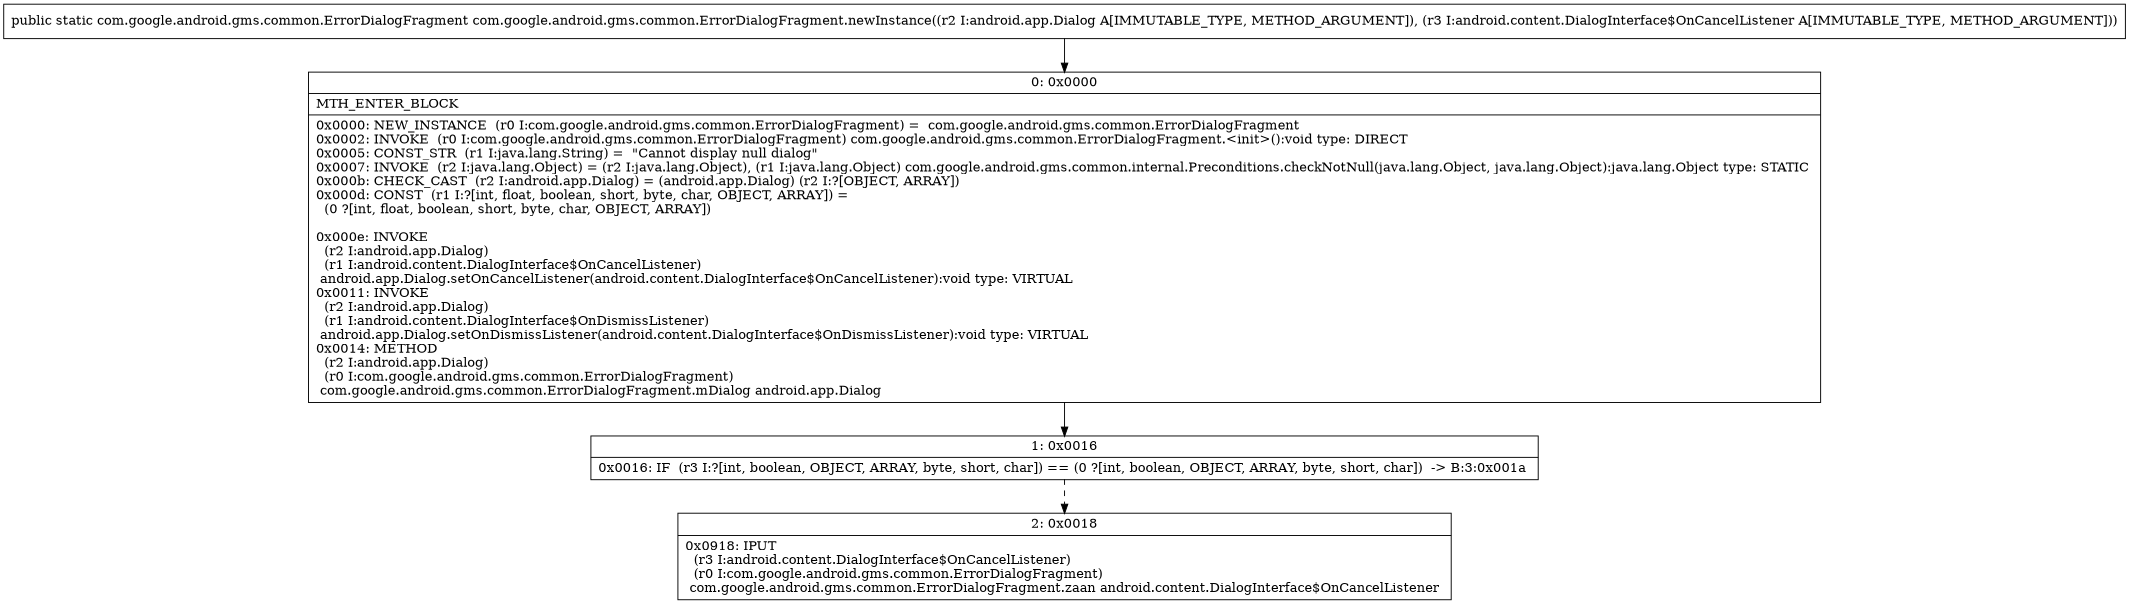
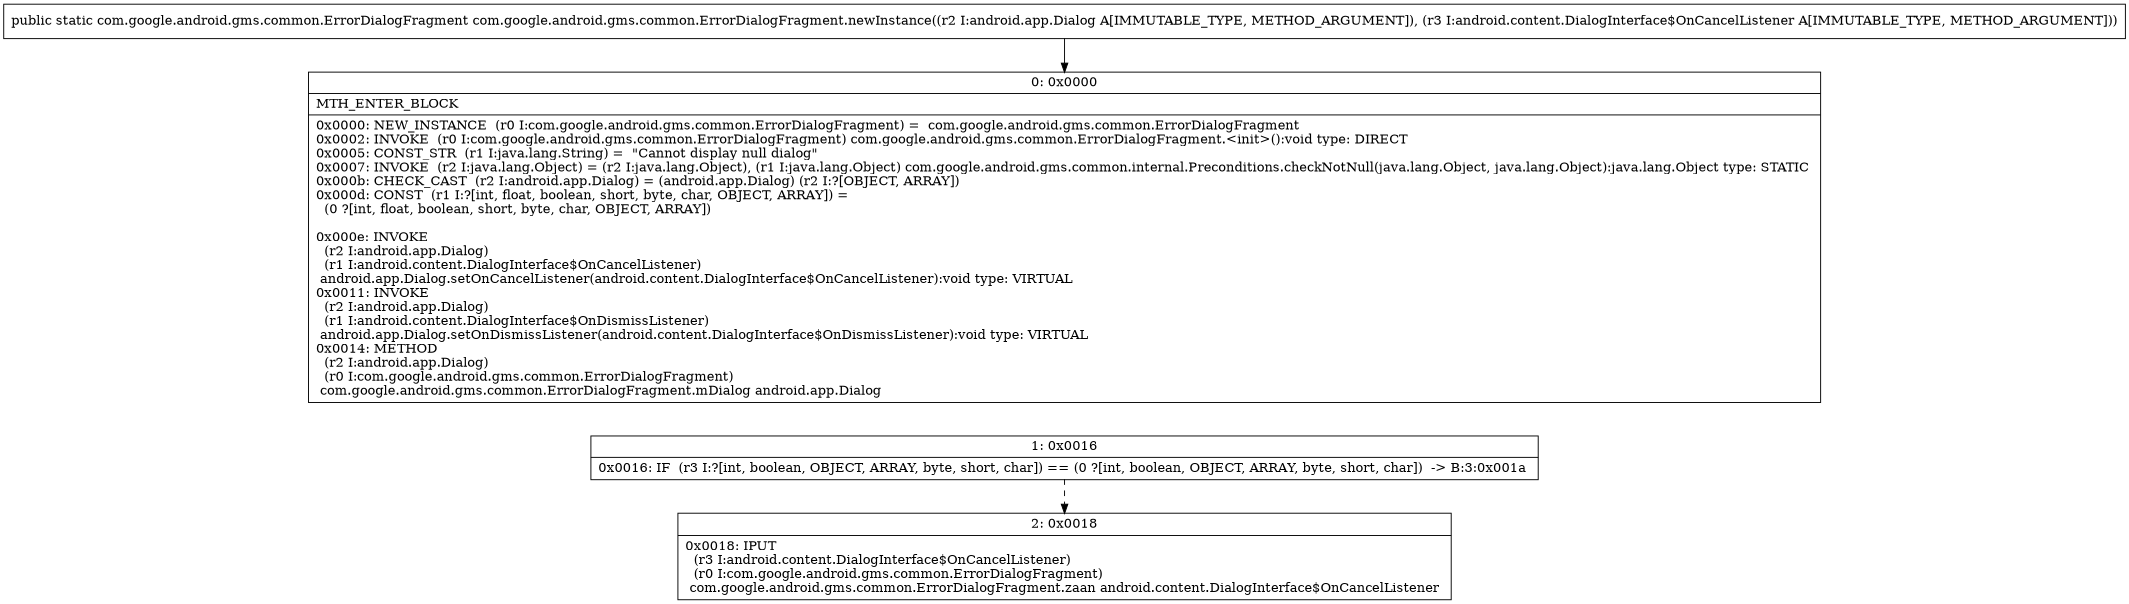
(1065, 414) -> none
(735, 546) -> (735, 546)
